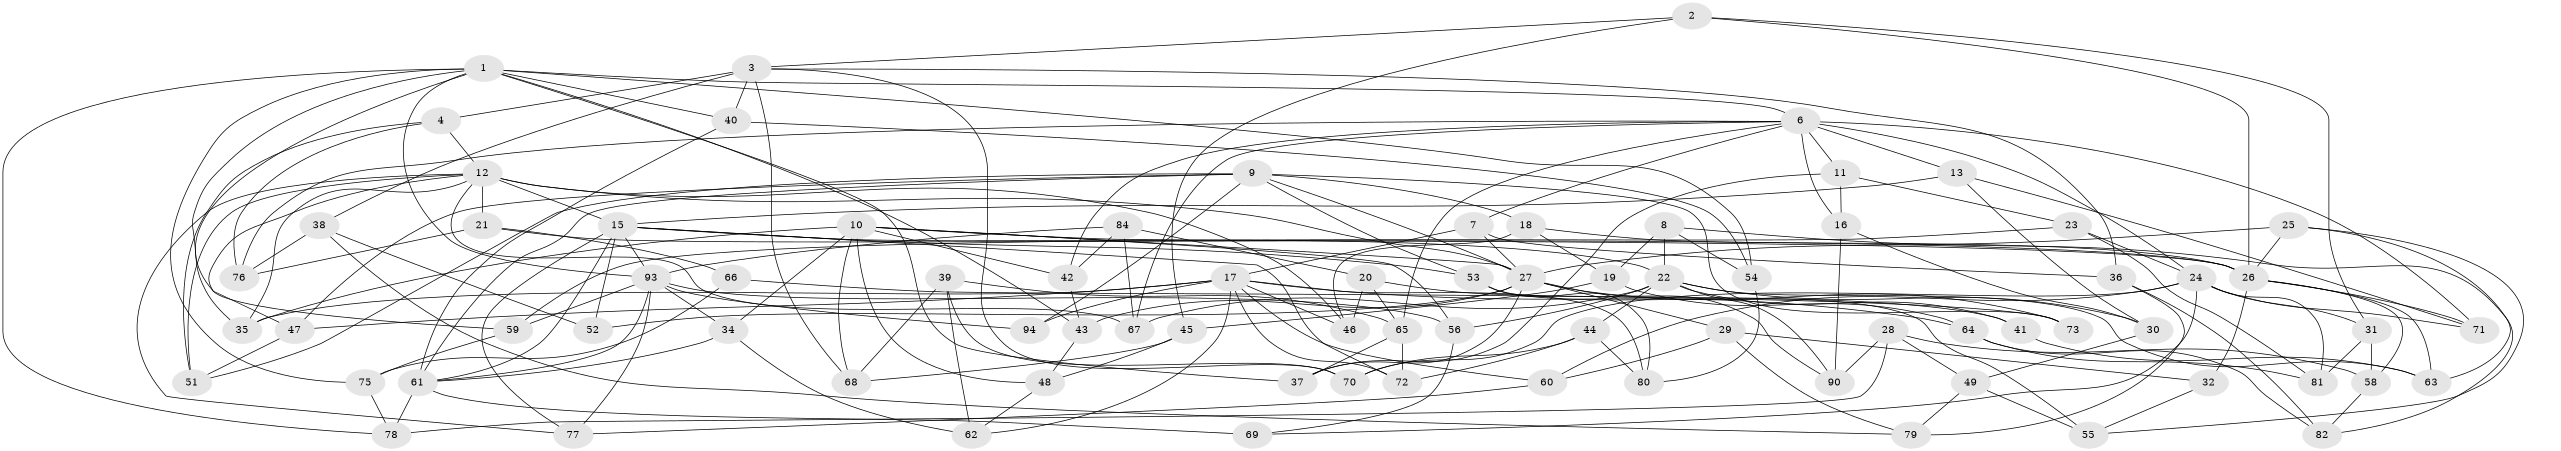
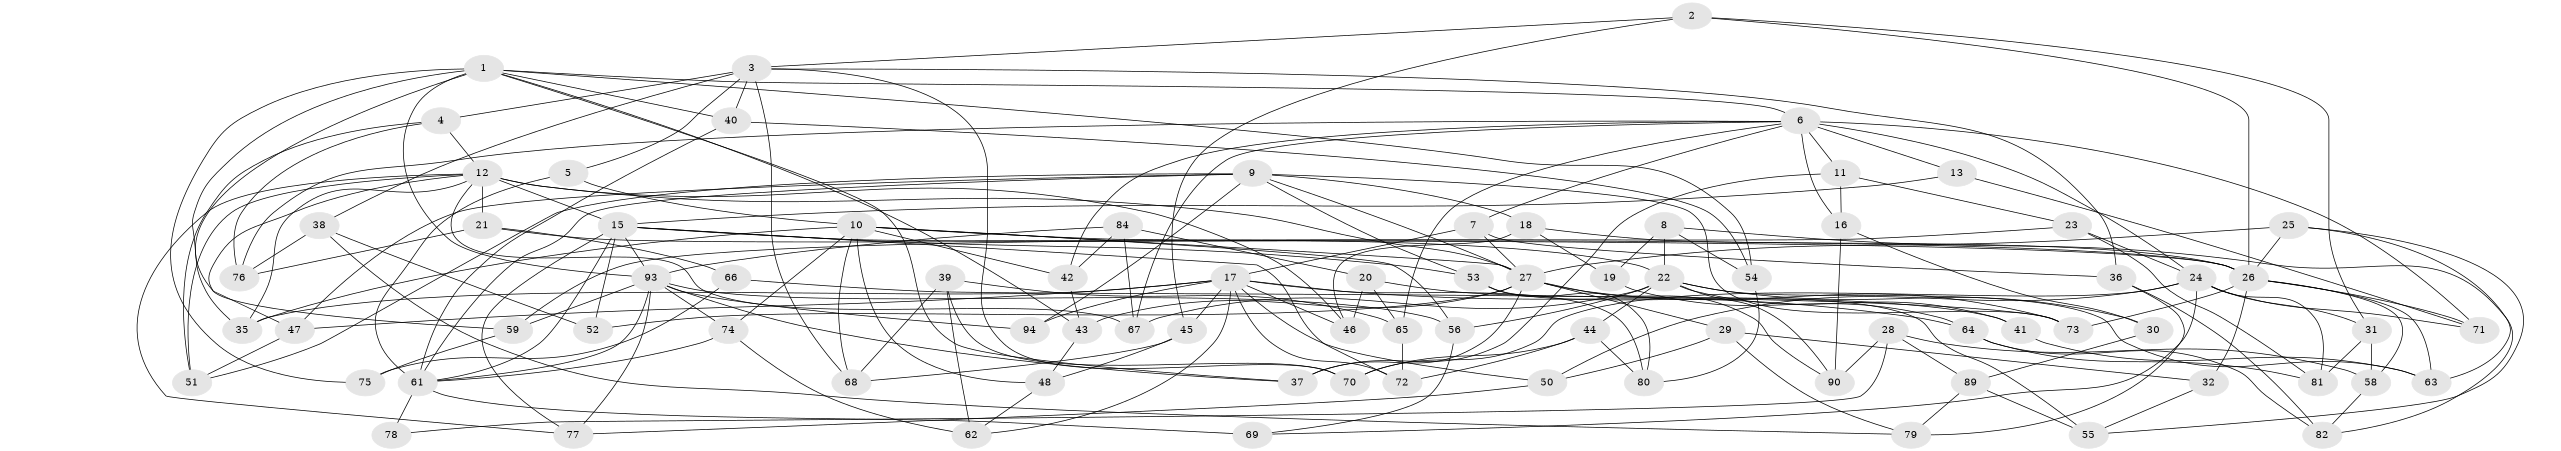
none -> (568, 173)
(3, 205) -> none
(2049, 258) -> none
none -> (2160, 309)
(1332, 316) -> (1209, 304)
(729, 330) -> (729, 330)
(1365, 349) -> (969, 354)
(1547, 383) -> (1547, 383)
(1971, 383) -> (1971, 383)
(378, 409) -> none
